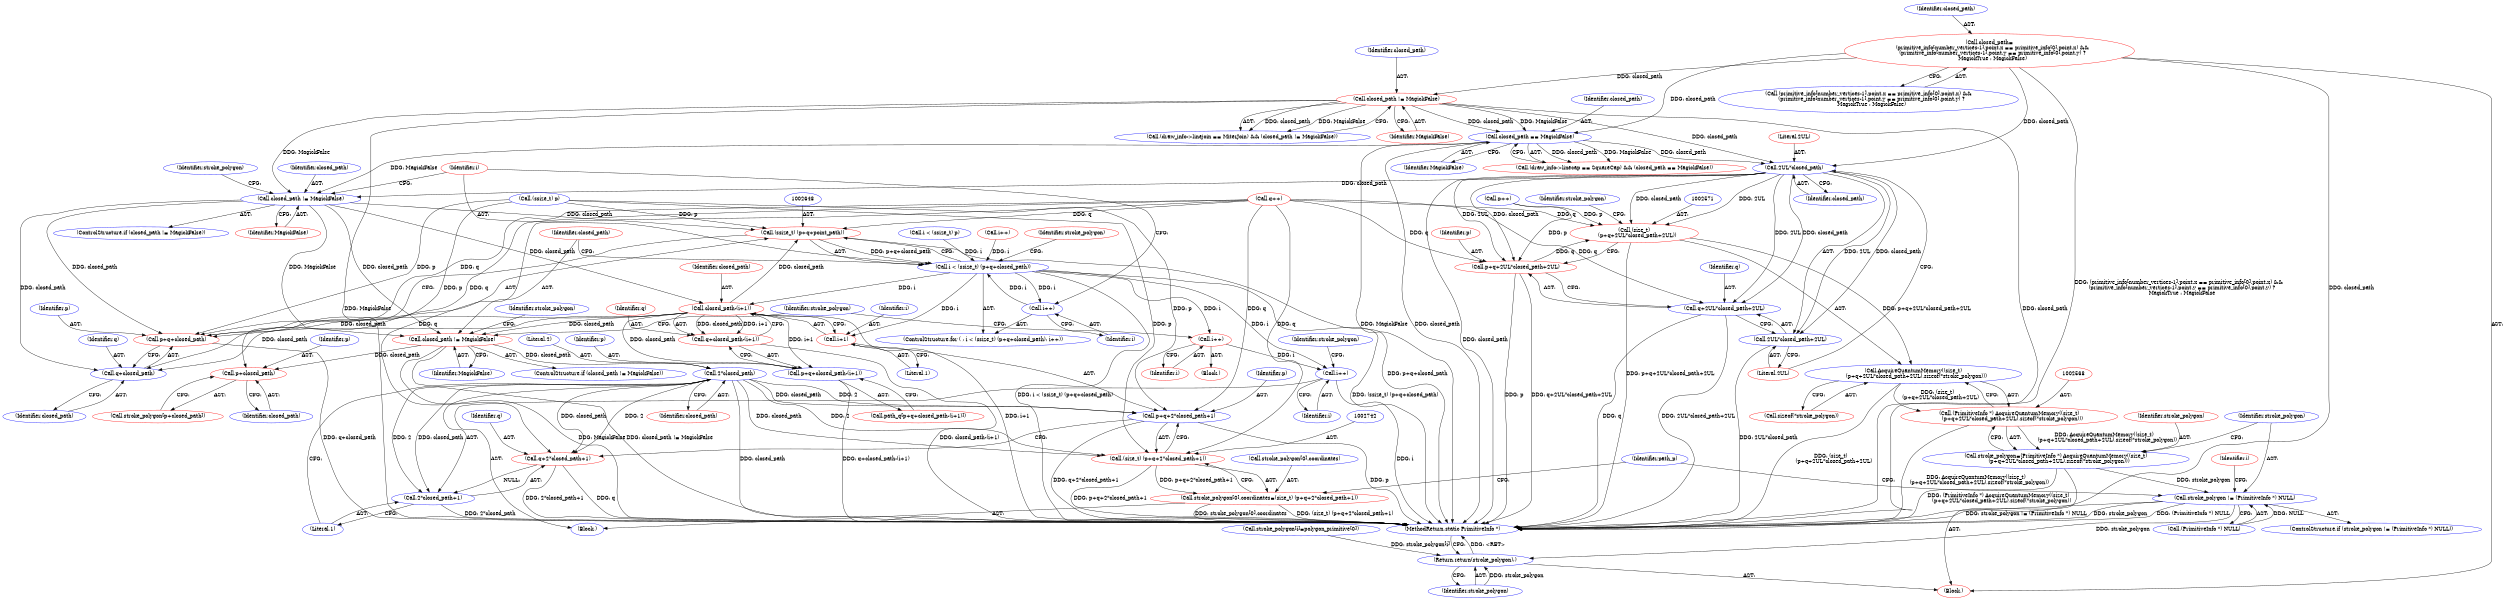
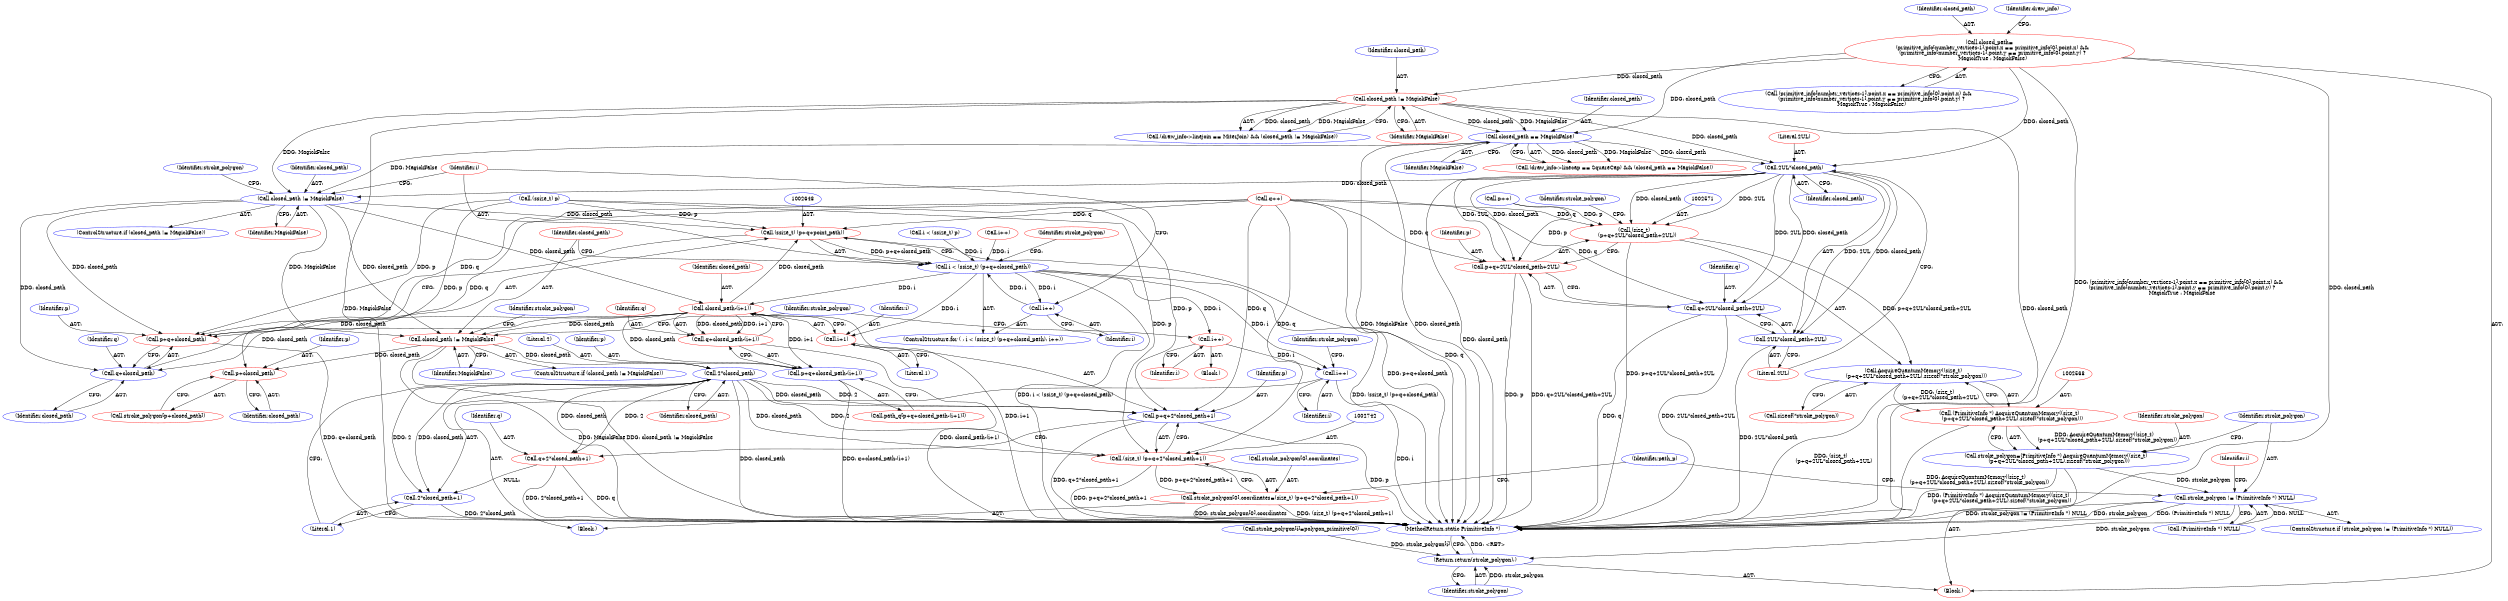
none -> (2032, 9)
(668, 219) -> (1422, 347)
(1565, 252) -> (1565, 252)
(510, 490) -> none
